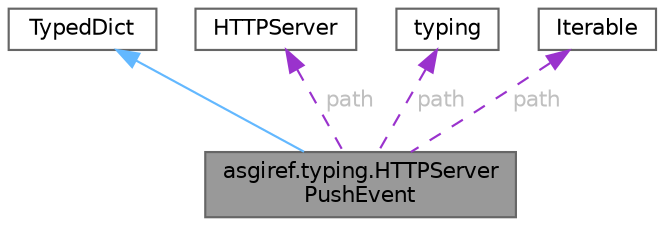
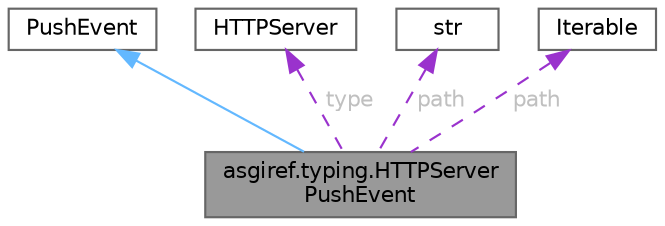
(83, 29) -> (83, 29)
(447, 29) -> (447, 29)
(346, 101) -> (346, 101)
